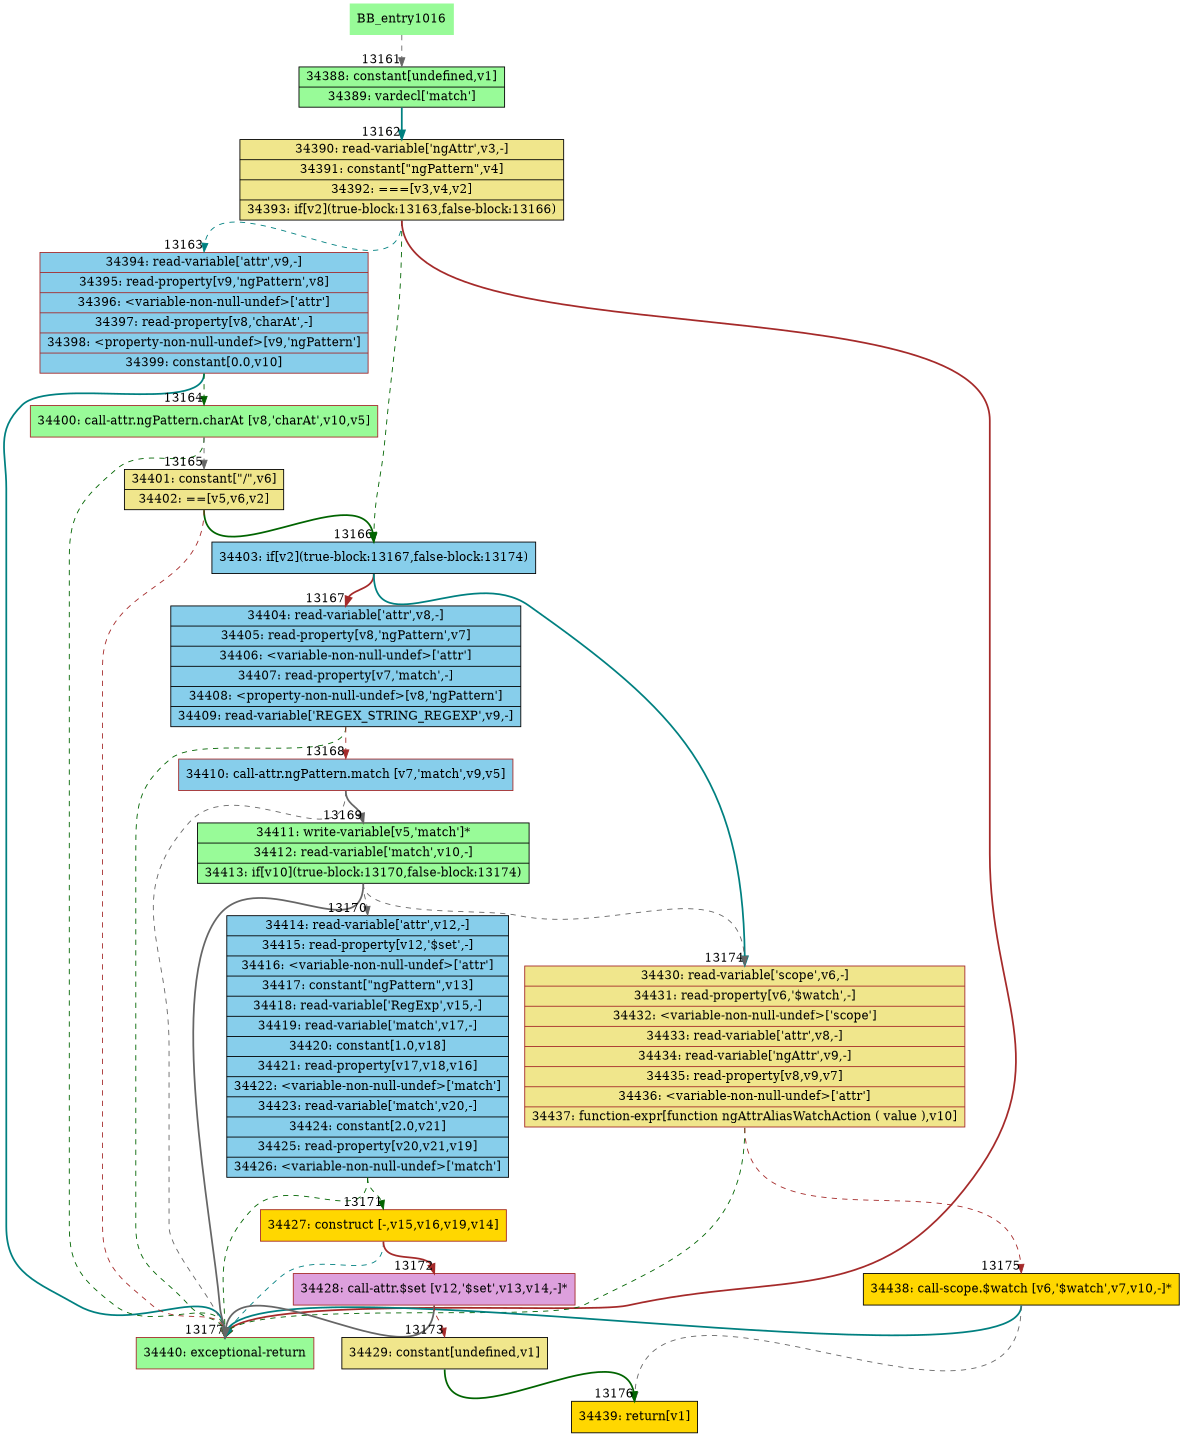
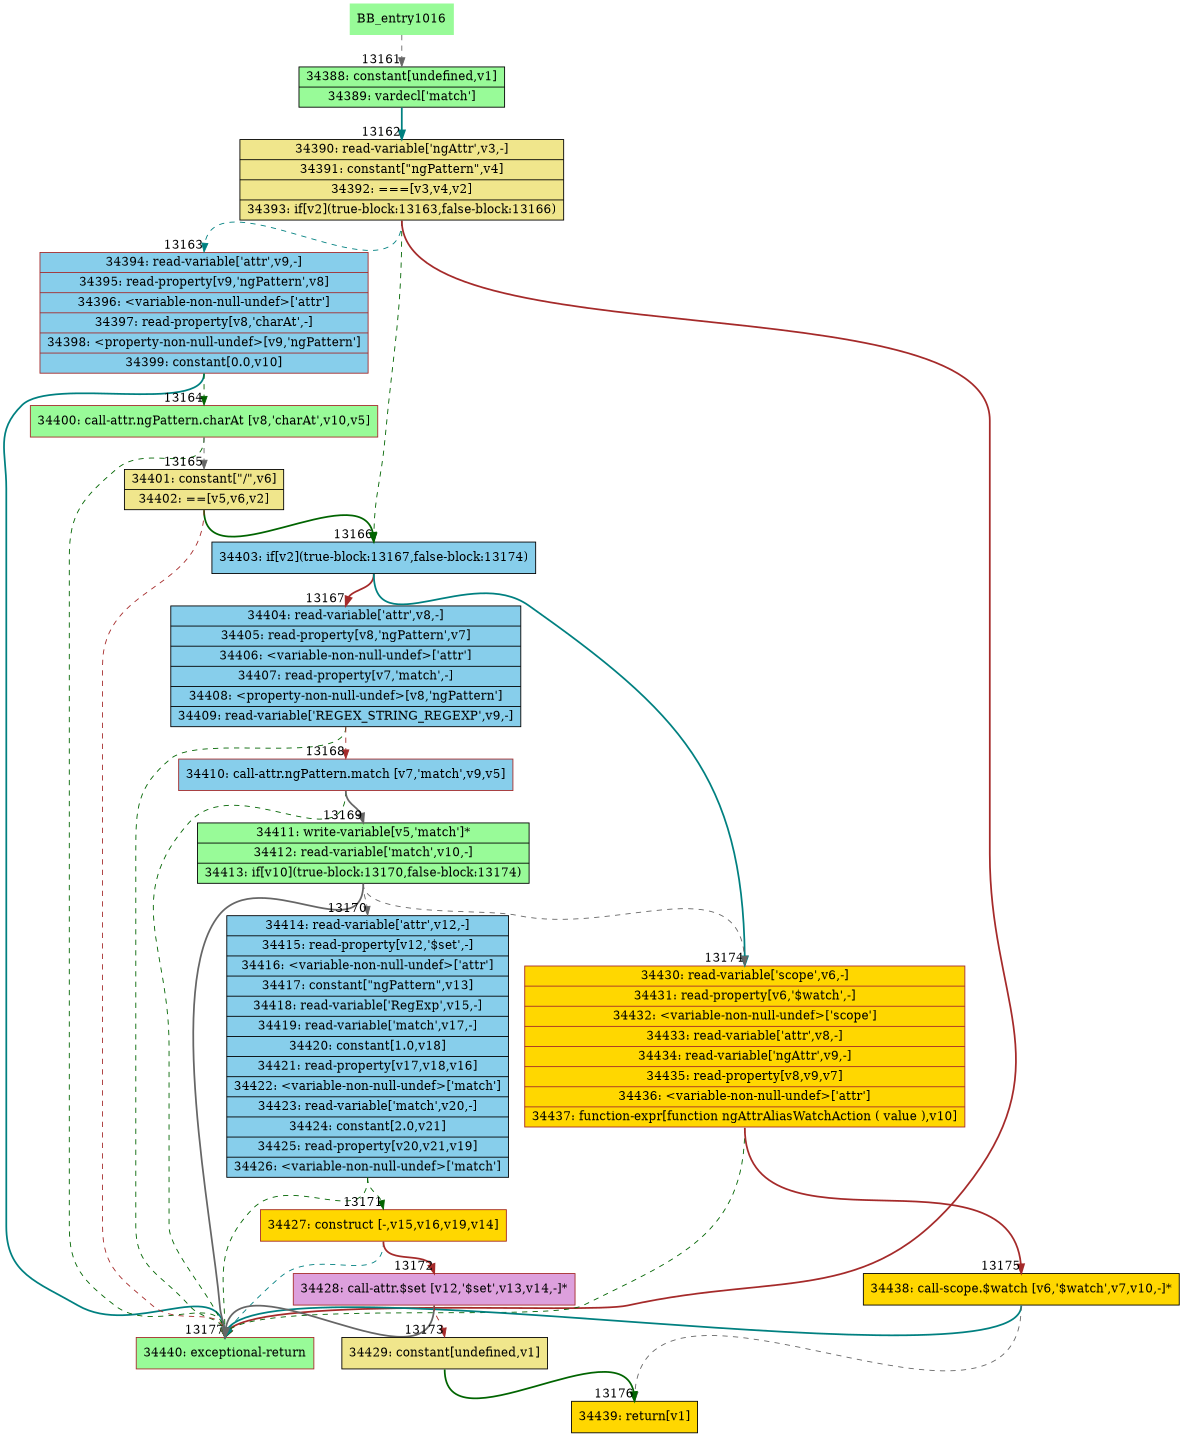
(164, 988) -> (164, 988)
(745, 1046) -> (745, 1046)
(879, 1200) -> (879, 1200)
